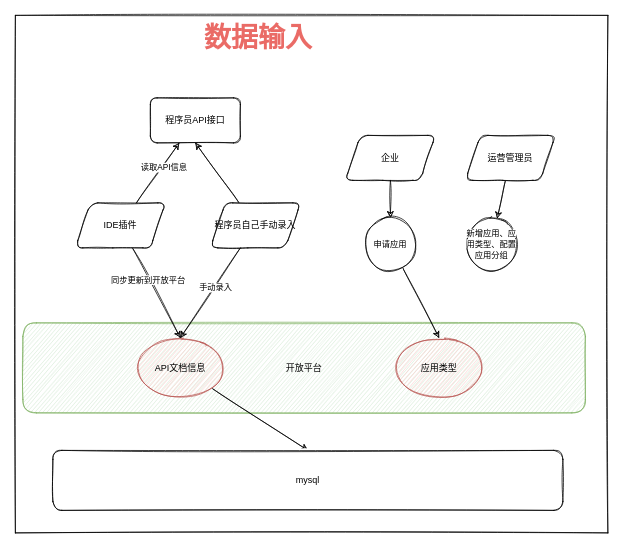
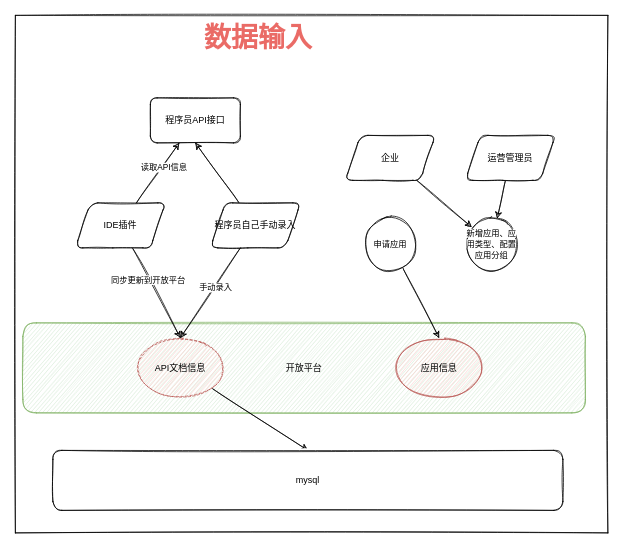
(390, 197) -> (443, 203)
(180, 368) -> (180, 368)
(439, 368) -> (439, 368)
